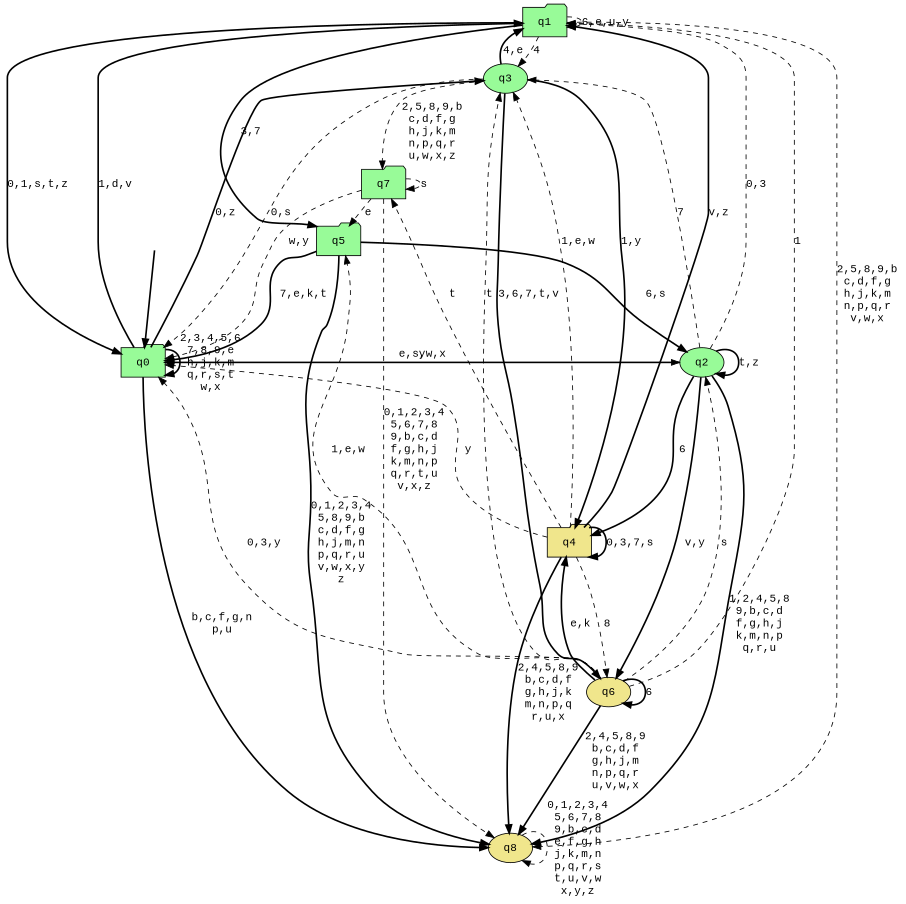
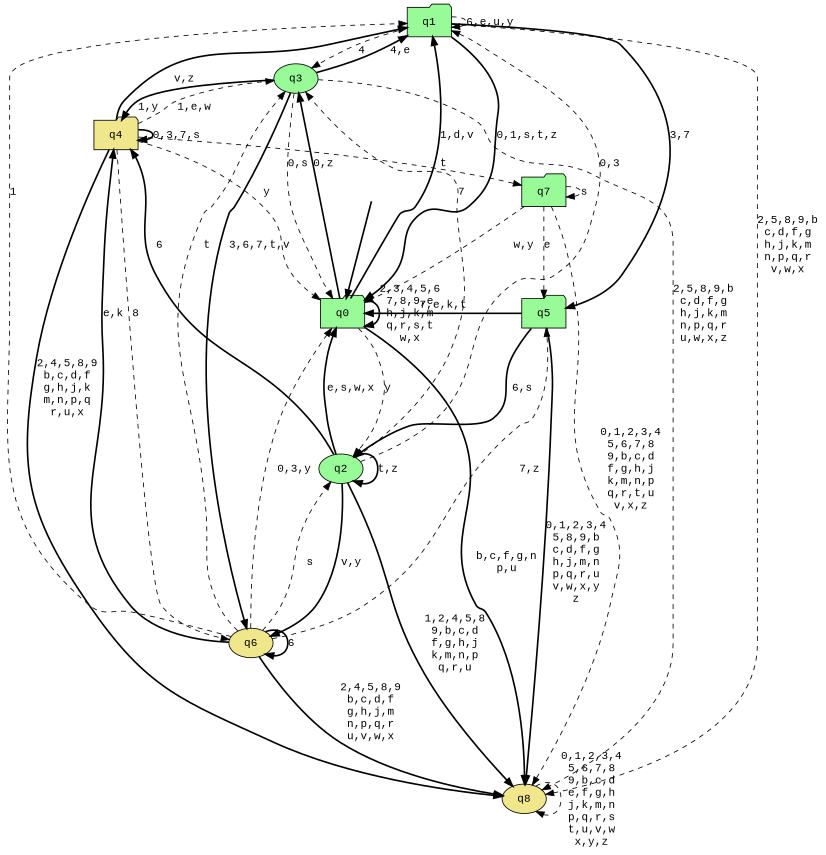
(410, 95) -> (673, 335)
(348, 449) -> (530, 469)
